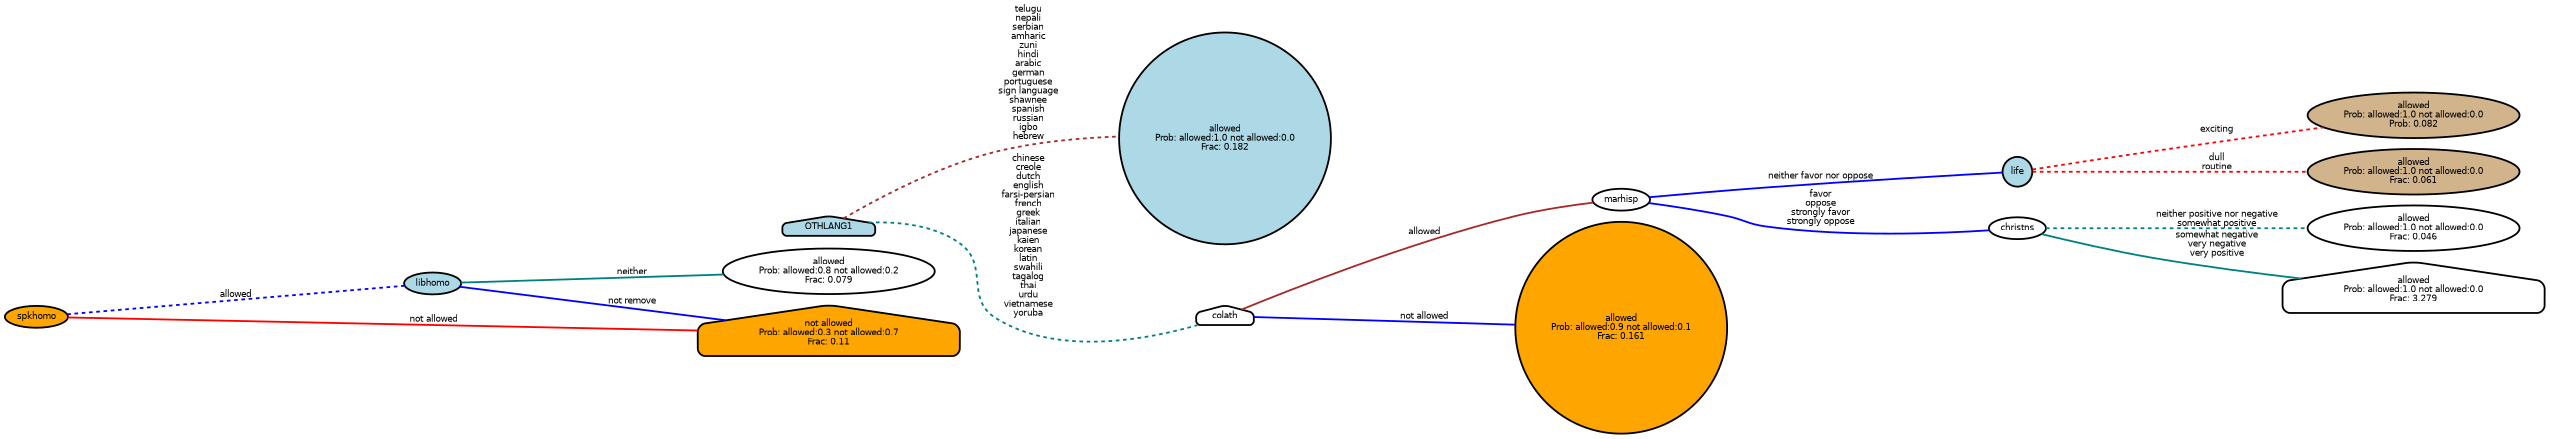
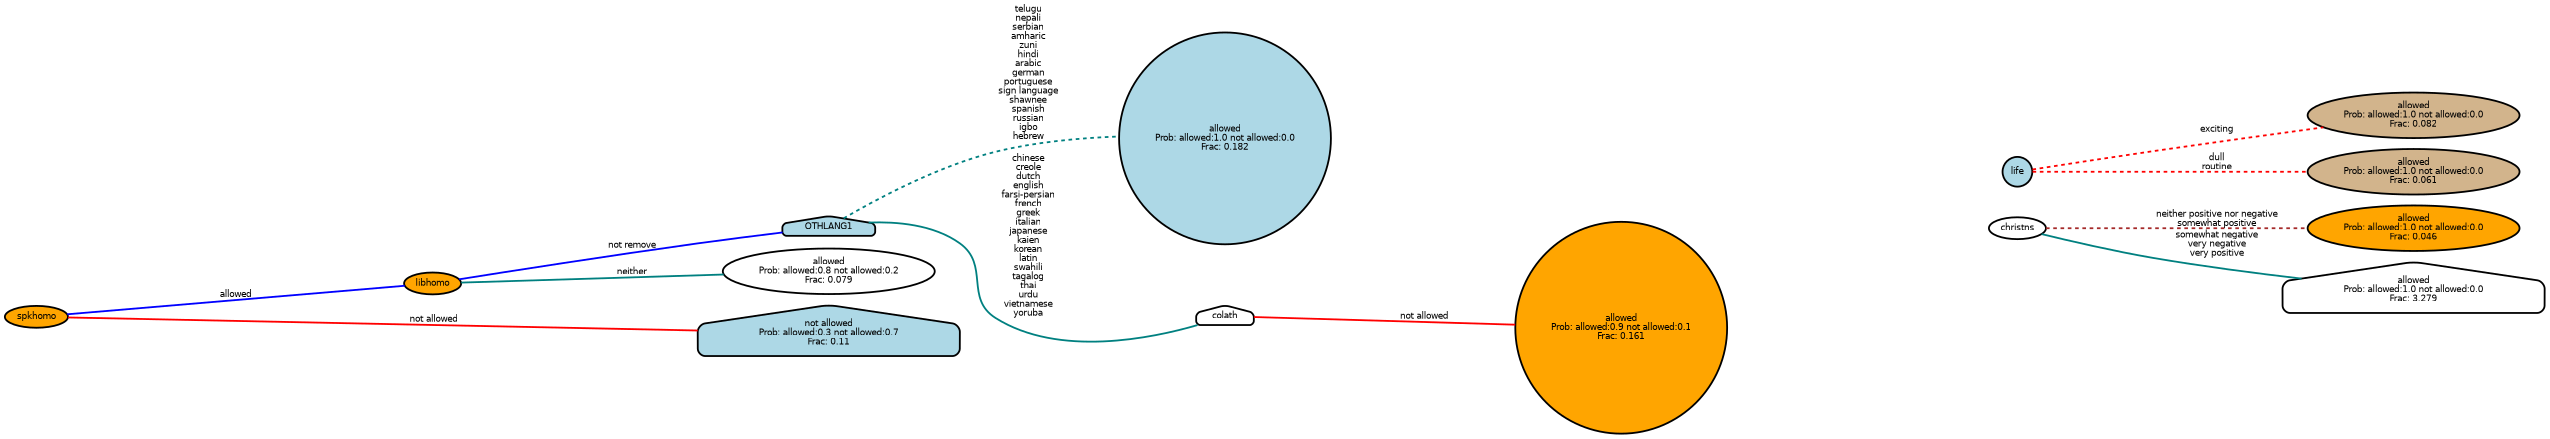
(2414, 115) -> (2414, 115)
(975, 157) -> (975, 157)
(1621, 200) -> none
(2177, 228) -> (2177, 228)
(2414, 228) -> (2414, 228)
(433, 283) -> (433, 283)
(236, 300) -> (236, 300)
(593, 304) -> (621, 254)
(1385, 321) -> (1385, 321)
(1007, 324) -> (1007, 324)
(829, 333) -> (829, 333)
